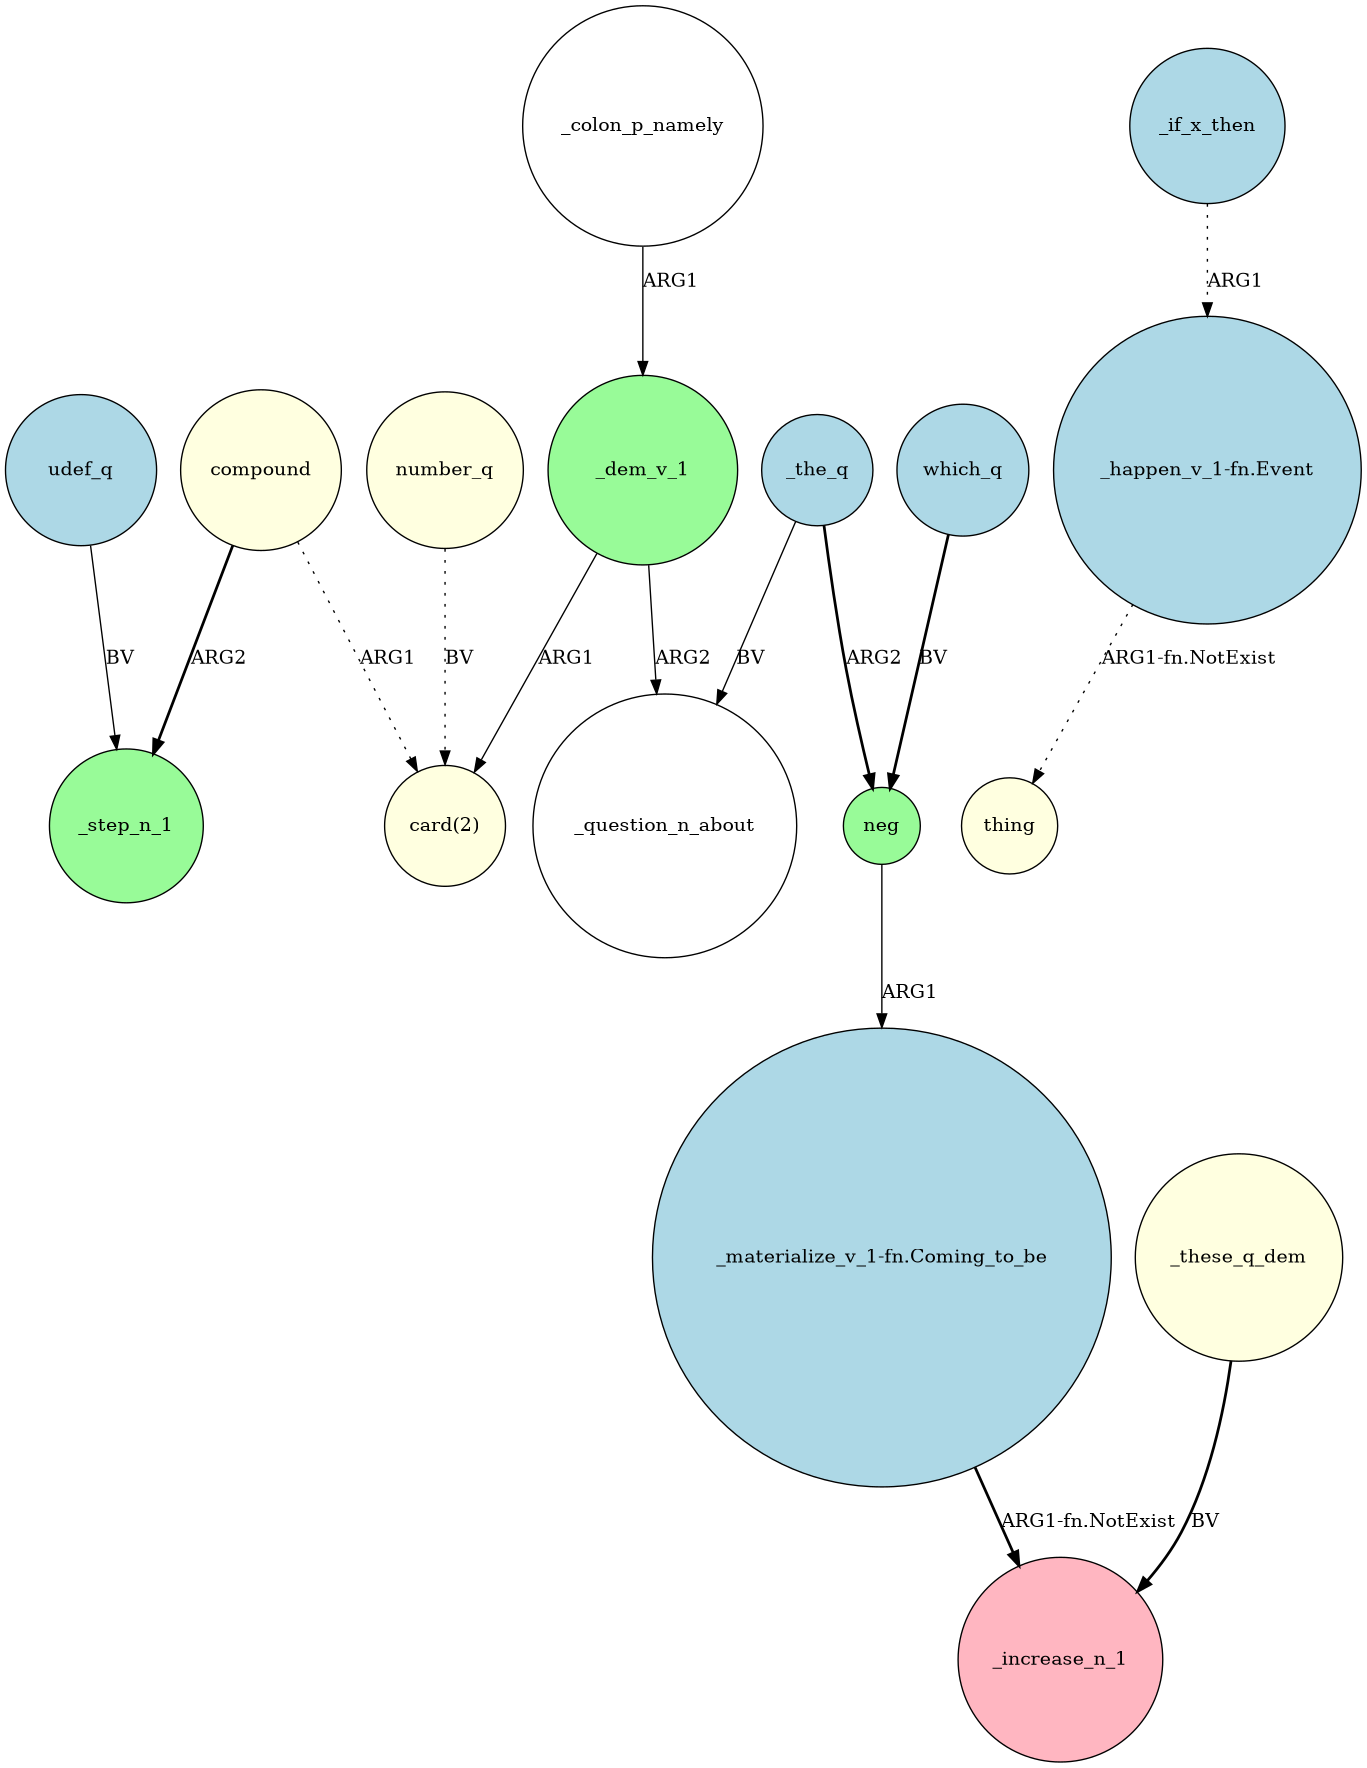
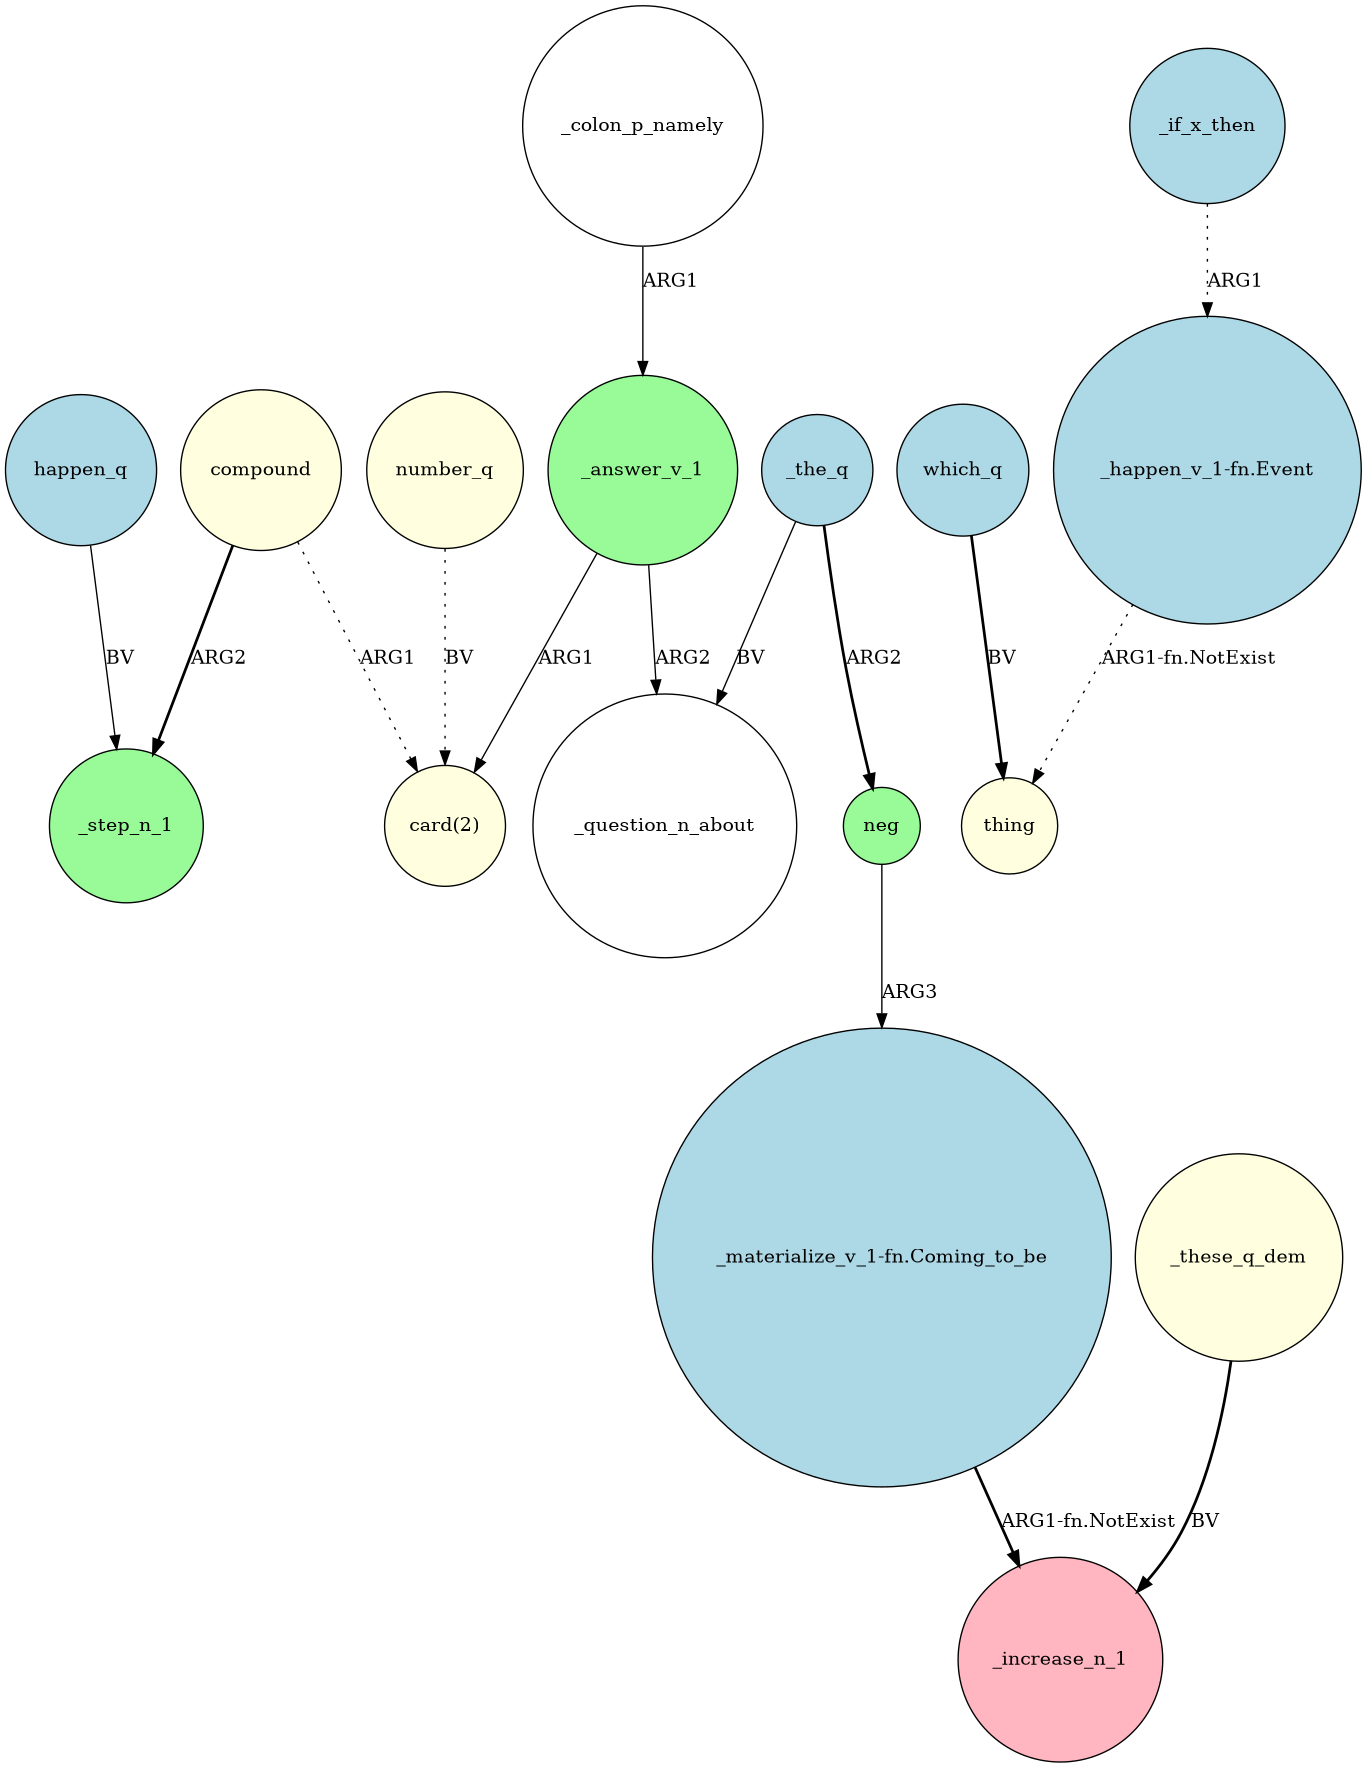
(81, 470) -> (81, 470)
(643, 470) -> (643, 470)
(921, 655) -> (986, 650)
(910, 993) -> (910, 993)
